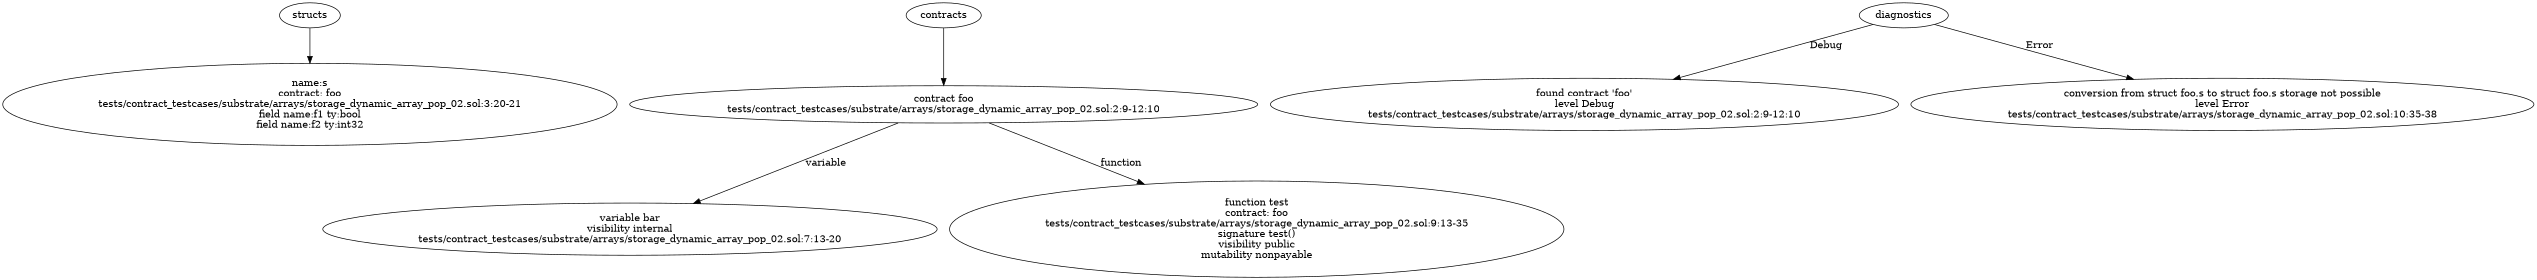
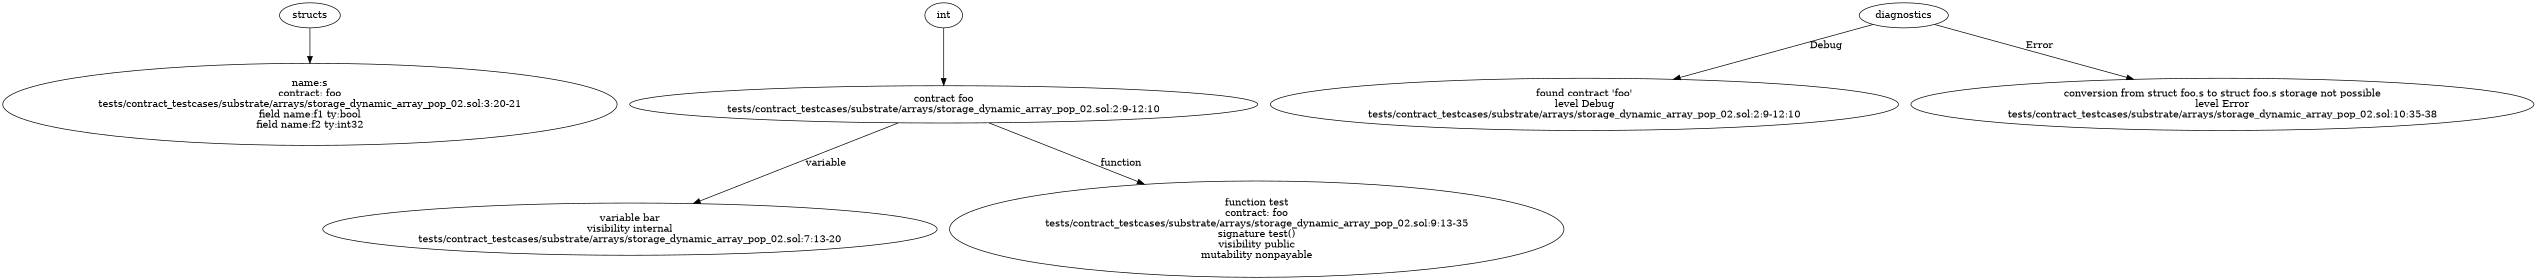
(944, 15) -> (944, 15)
